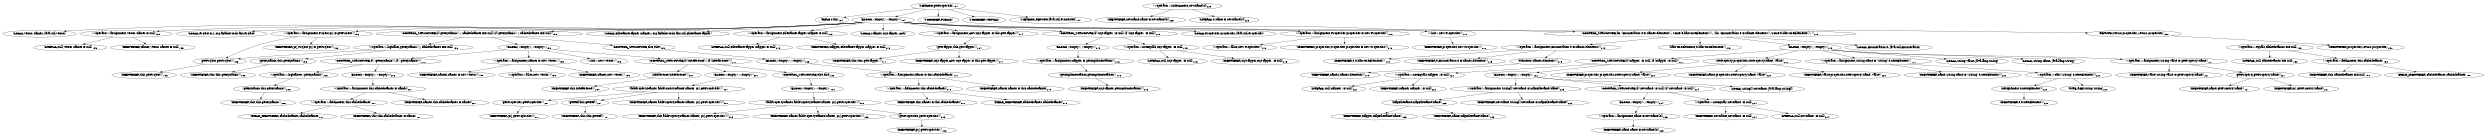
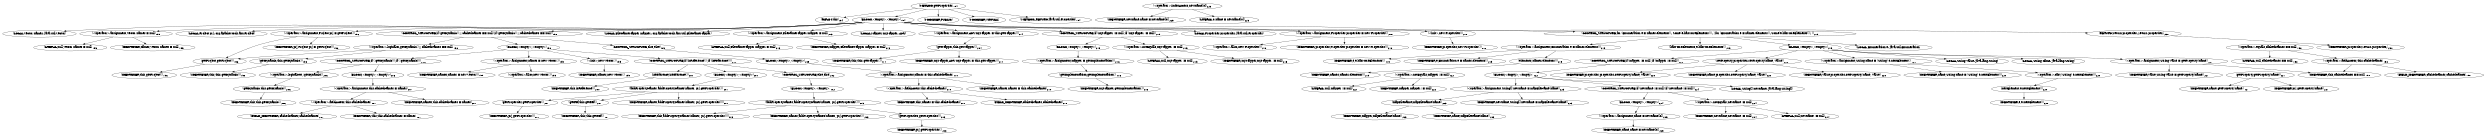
(566, 68) -> (604, 67)
(1528, 68) -> none
(2215, 68) -> (2256, 68)
(2088, 89) -> none
